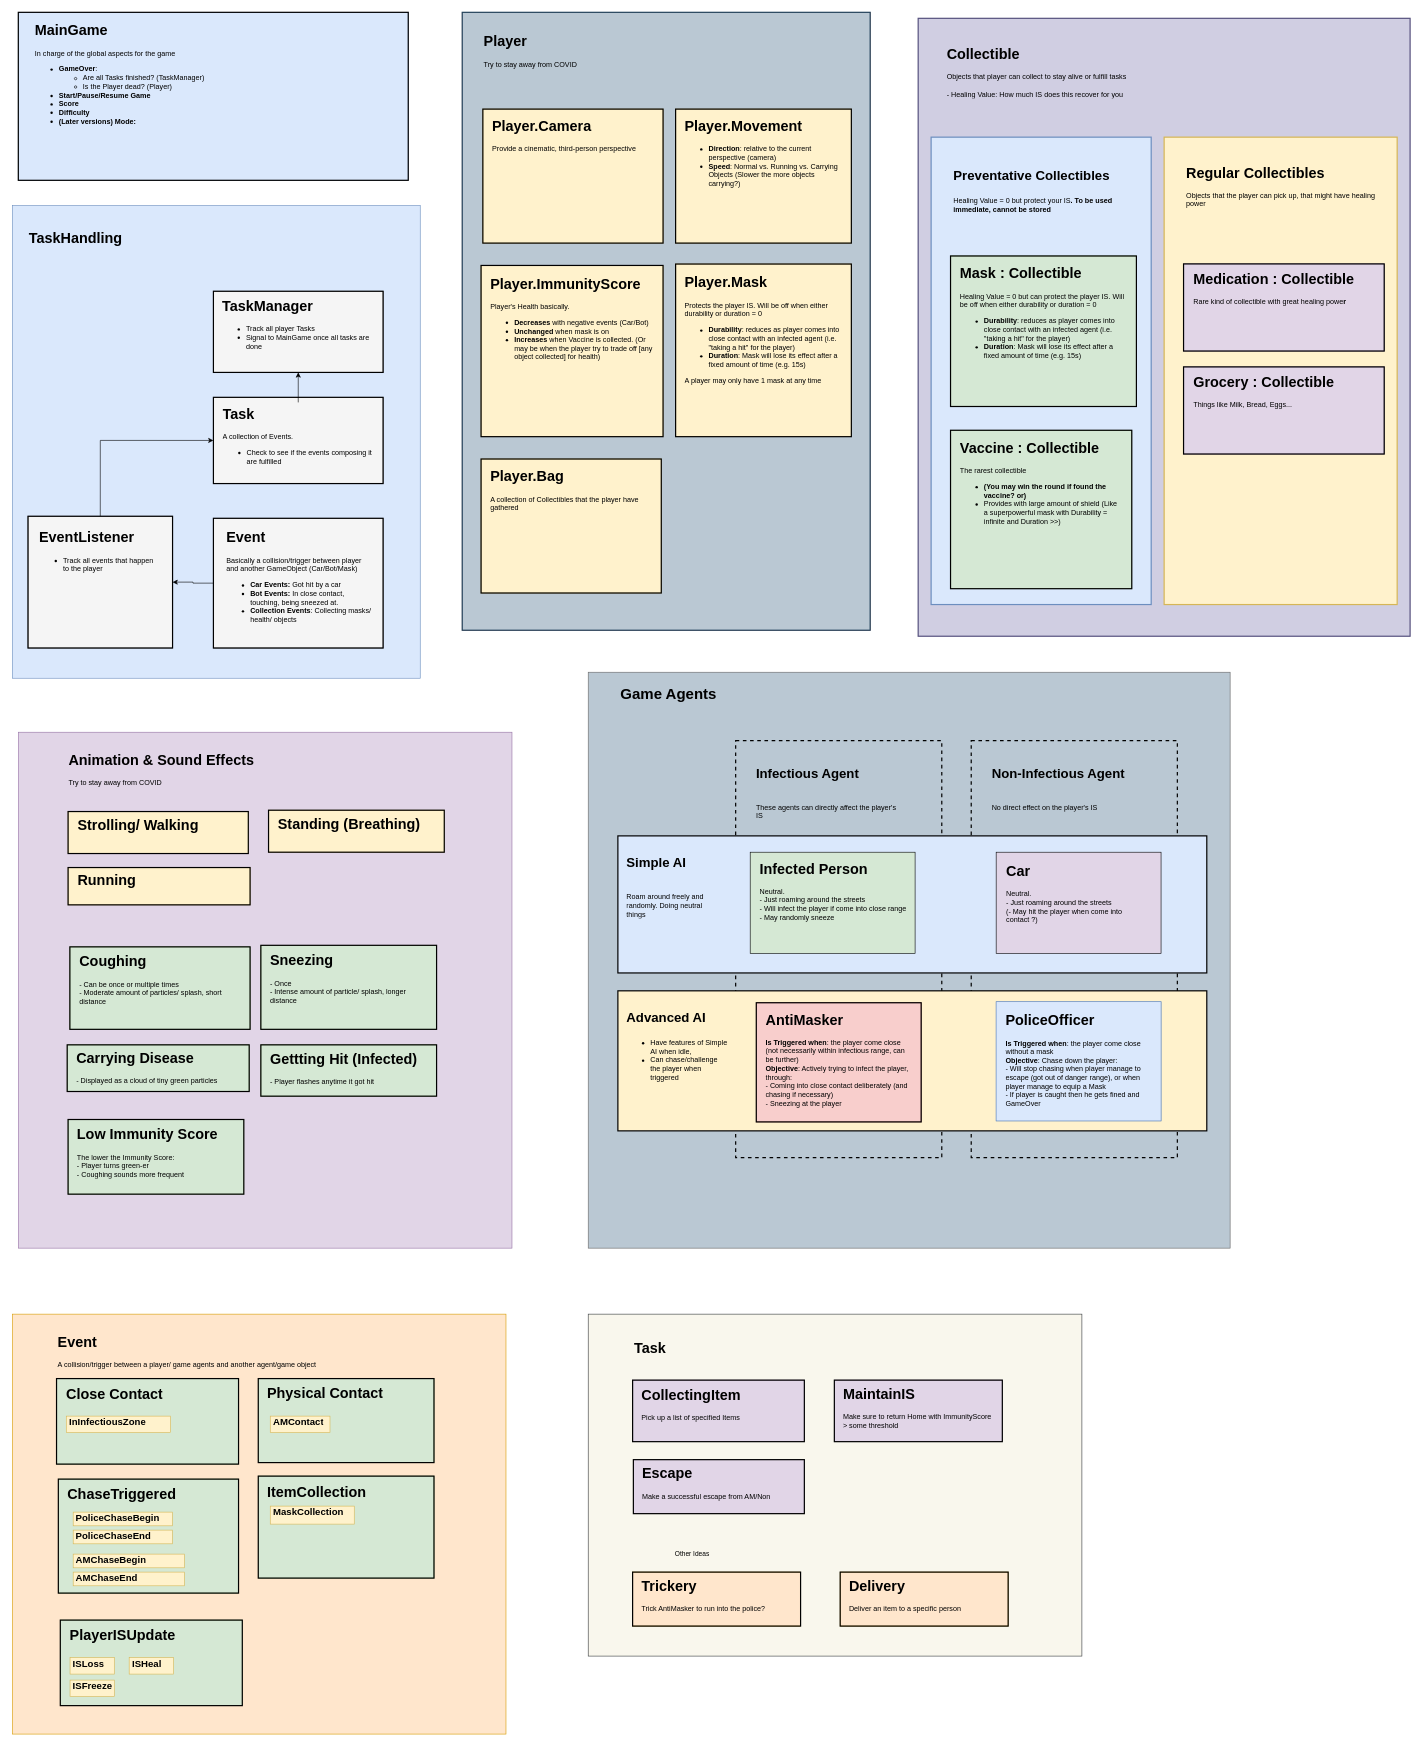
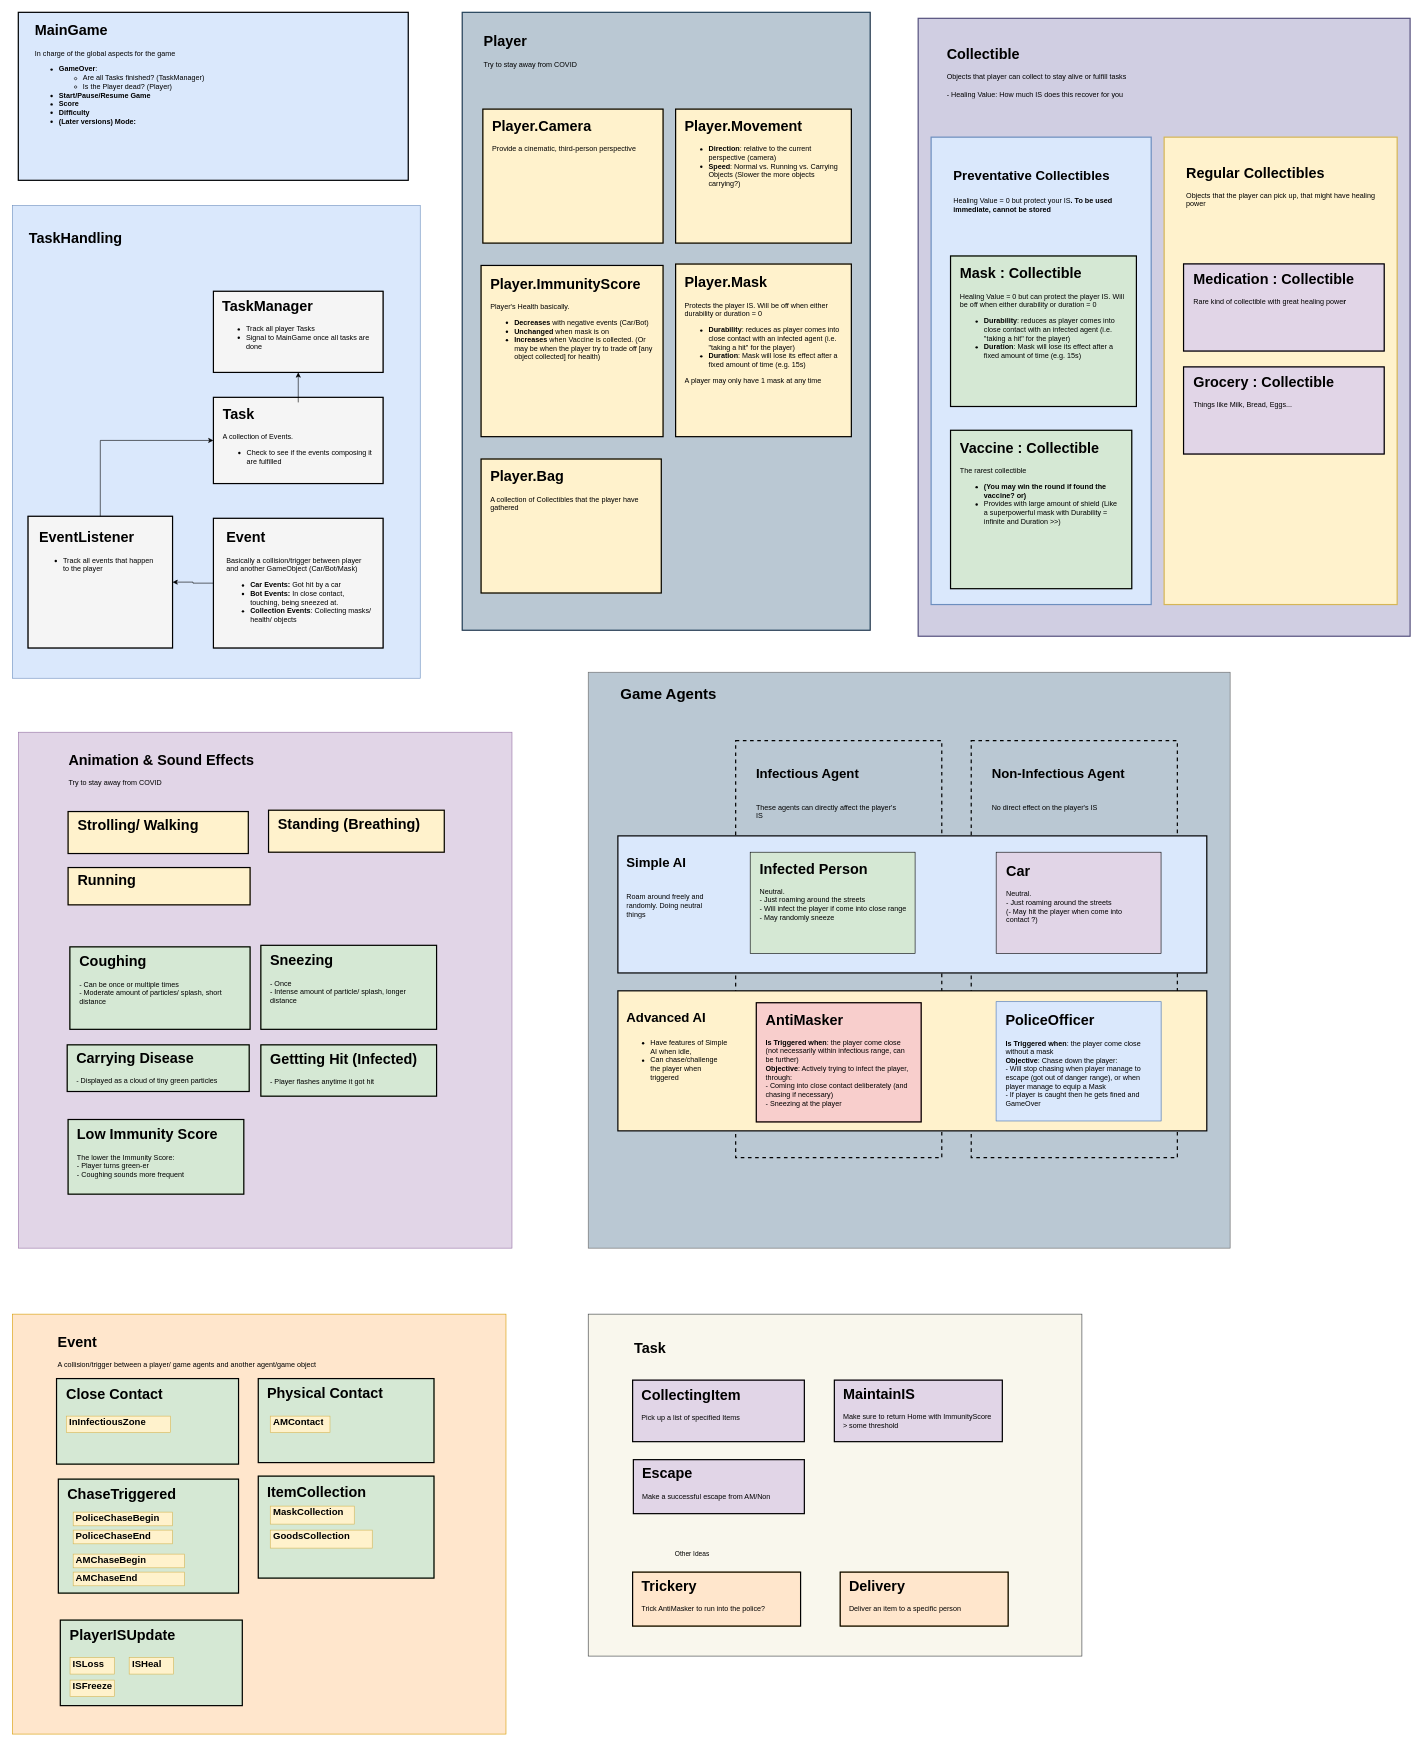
none -> (321, 1539)
